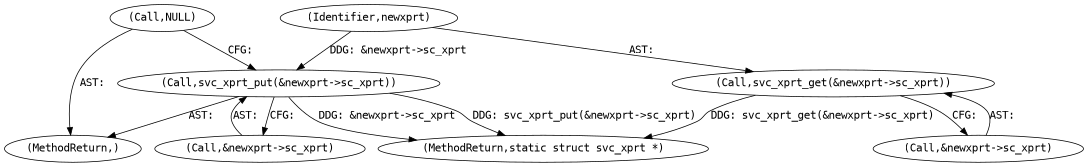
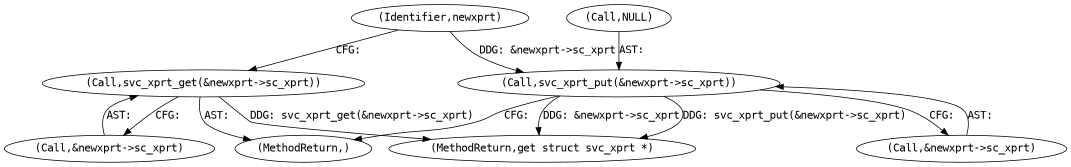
(243, 51) -> (635, 51)
(645, 51) -> (351, 51)
(82, 67) -> (211, 127)
(204, 116) -> (520, 116)
(543, 149) -> (542, 149)
